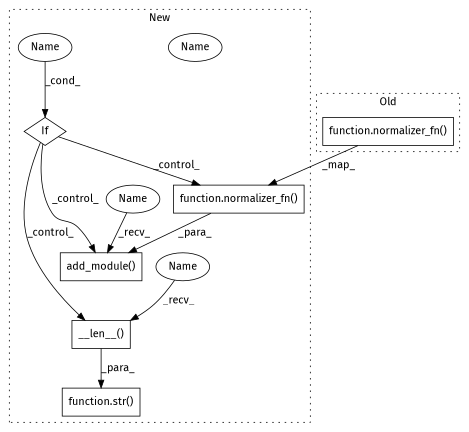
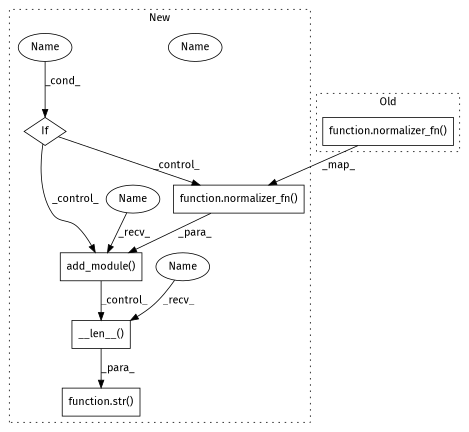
(27, 236) -> (101, 297)
